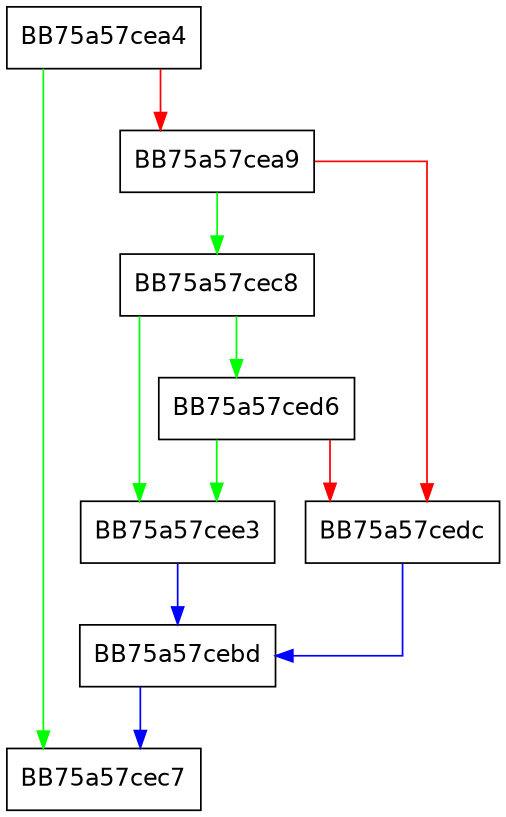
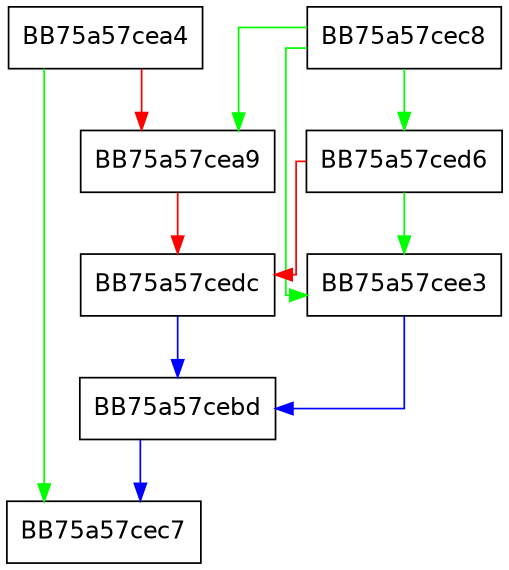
(217, 214) -> (239, 36)
